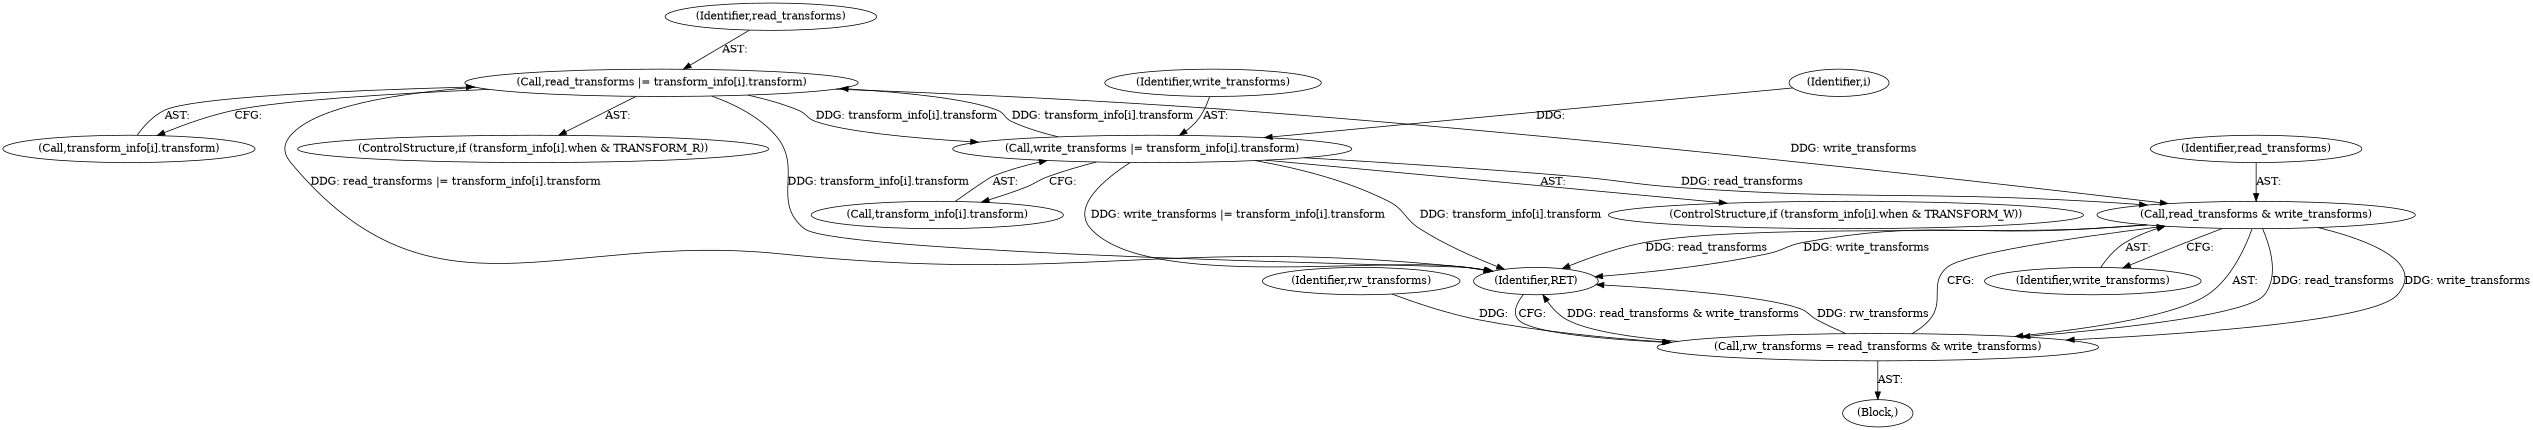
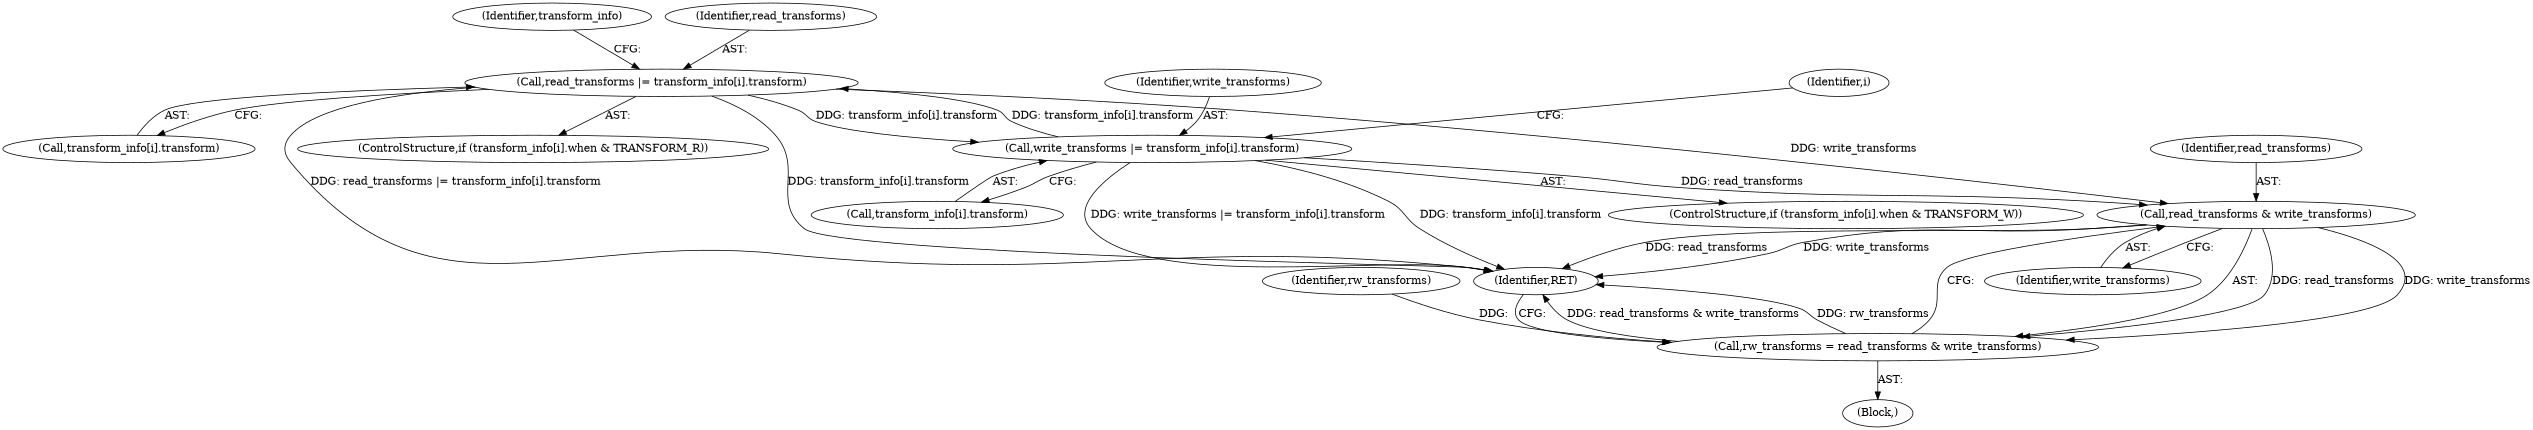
none -> (552, 17)
(1552, 116) -> (1552, 116)
